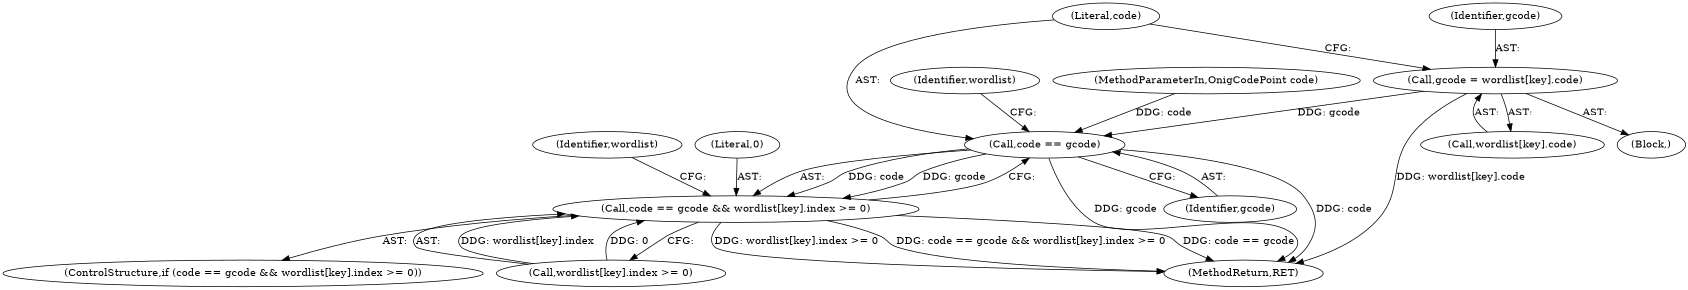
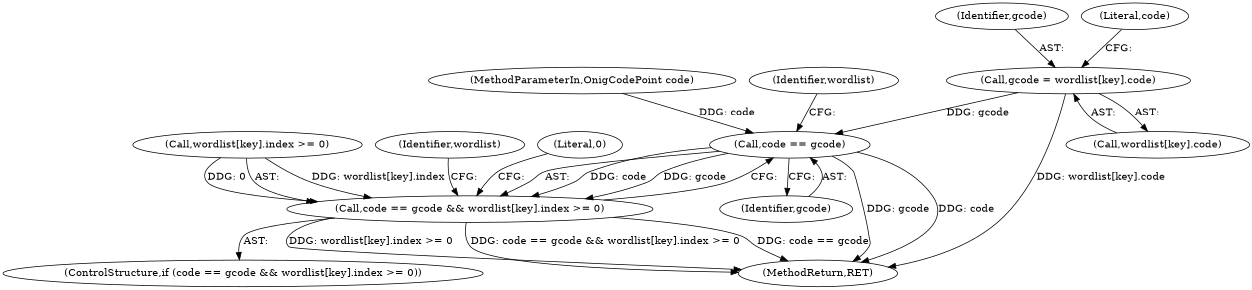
(876, 53) -> none
(1651, 145) -> none
(751, 177) -> (513, 177)
(666, 236) -> none
